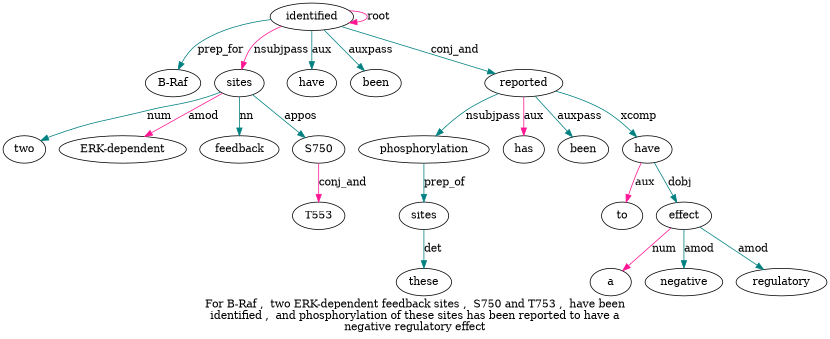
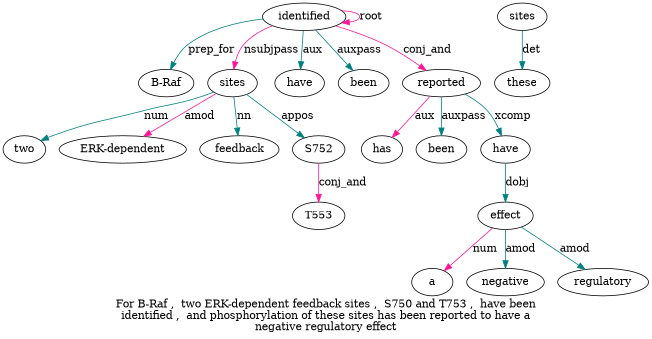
(415, 49) -> (379, 42)
(319, 149) -> (319, 149)
(424, 149) -> none
(622, 216) -> none
